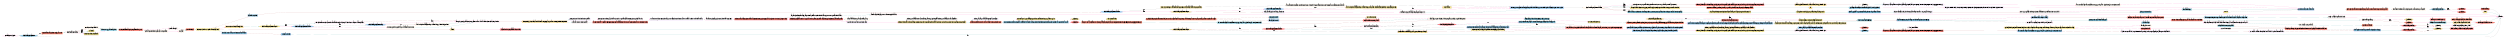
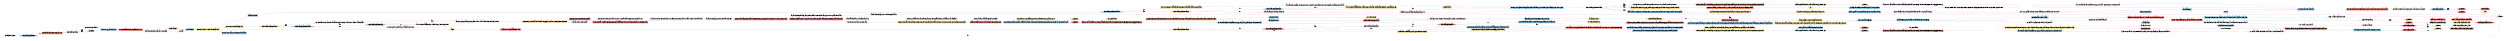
(1447, 7) -> (1447, 7)
(2226, 12) -> (2226, 12)
(2040, 17) -> (2040, 17)
(580, 19) -> (580, 19)
(857, 19) -> (857, 19)
none -> (1594, 19)
(2098, 20) -> (2098, 20)
(1447, 24) -> (1447, 24)
(2367, 25) -> (2367, 25)
(173, 29) -> (173, 29)
(190, 29) -> (190, 29)
(511, 30) -> (511, 30)
(91, 31) -> (91, 31)
(91, 34) -> none
(286, 34) -> none
(29, 36) -> (29, 36)
